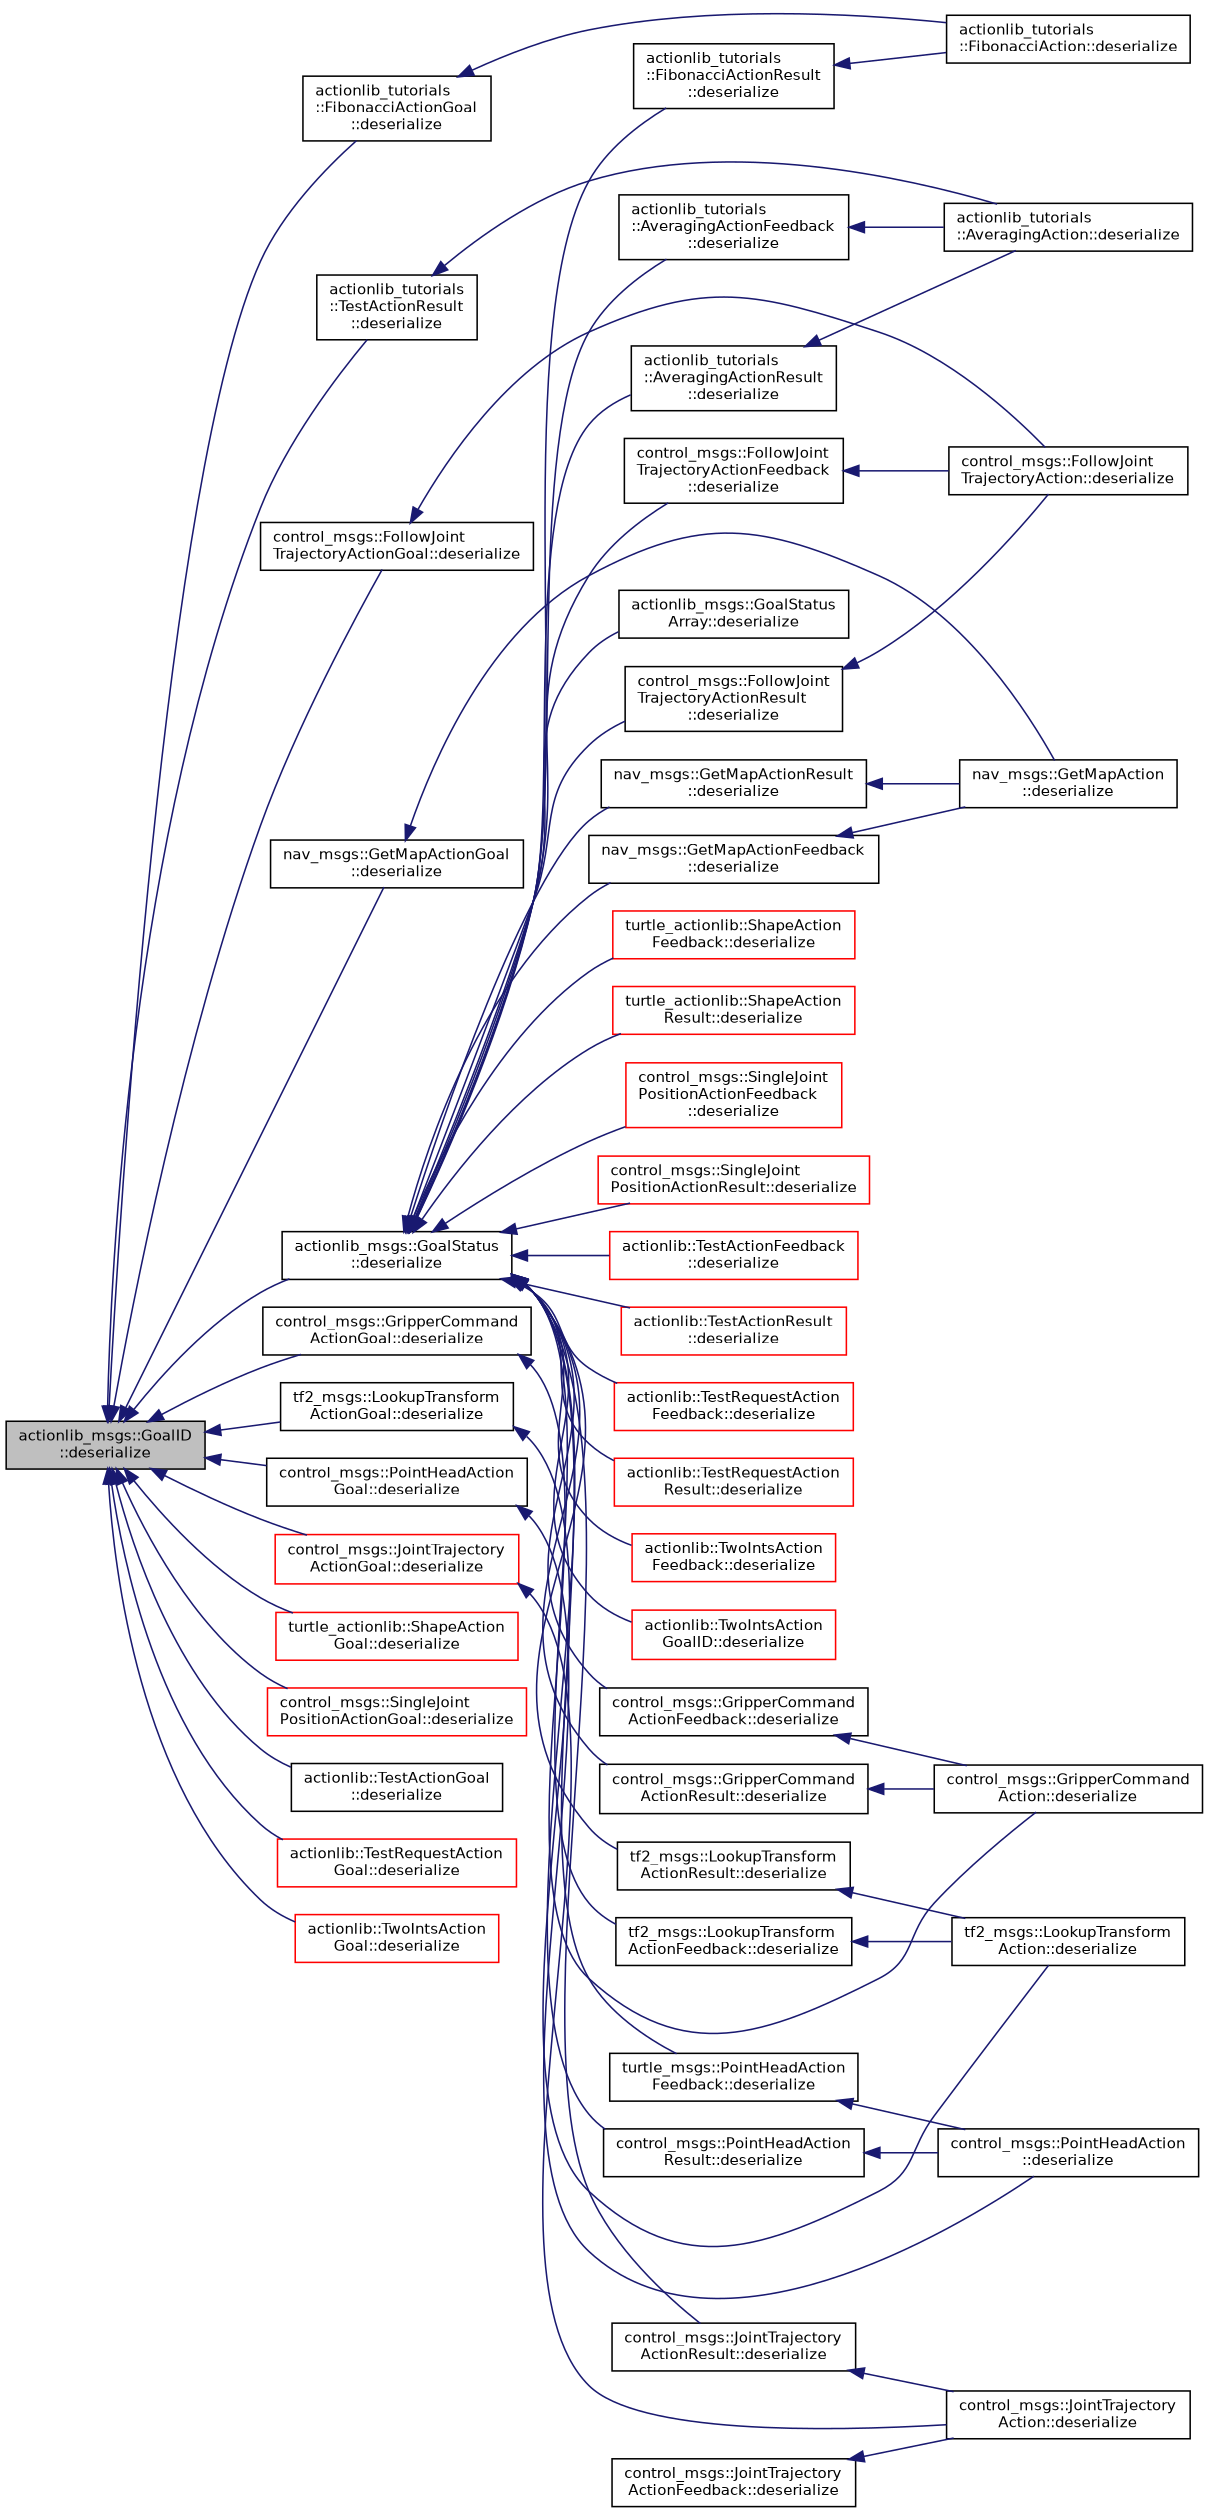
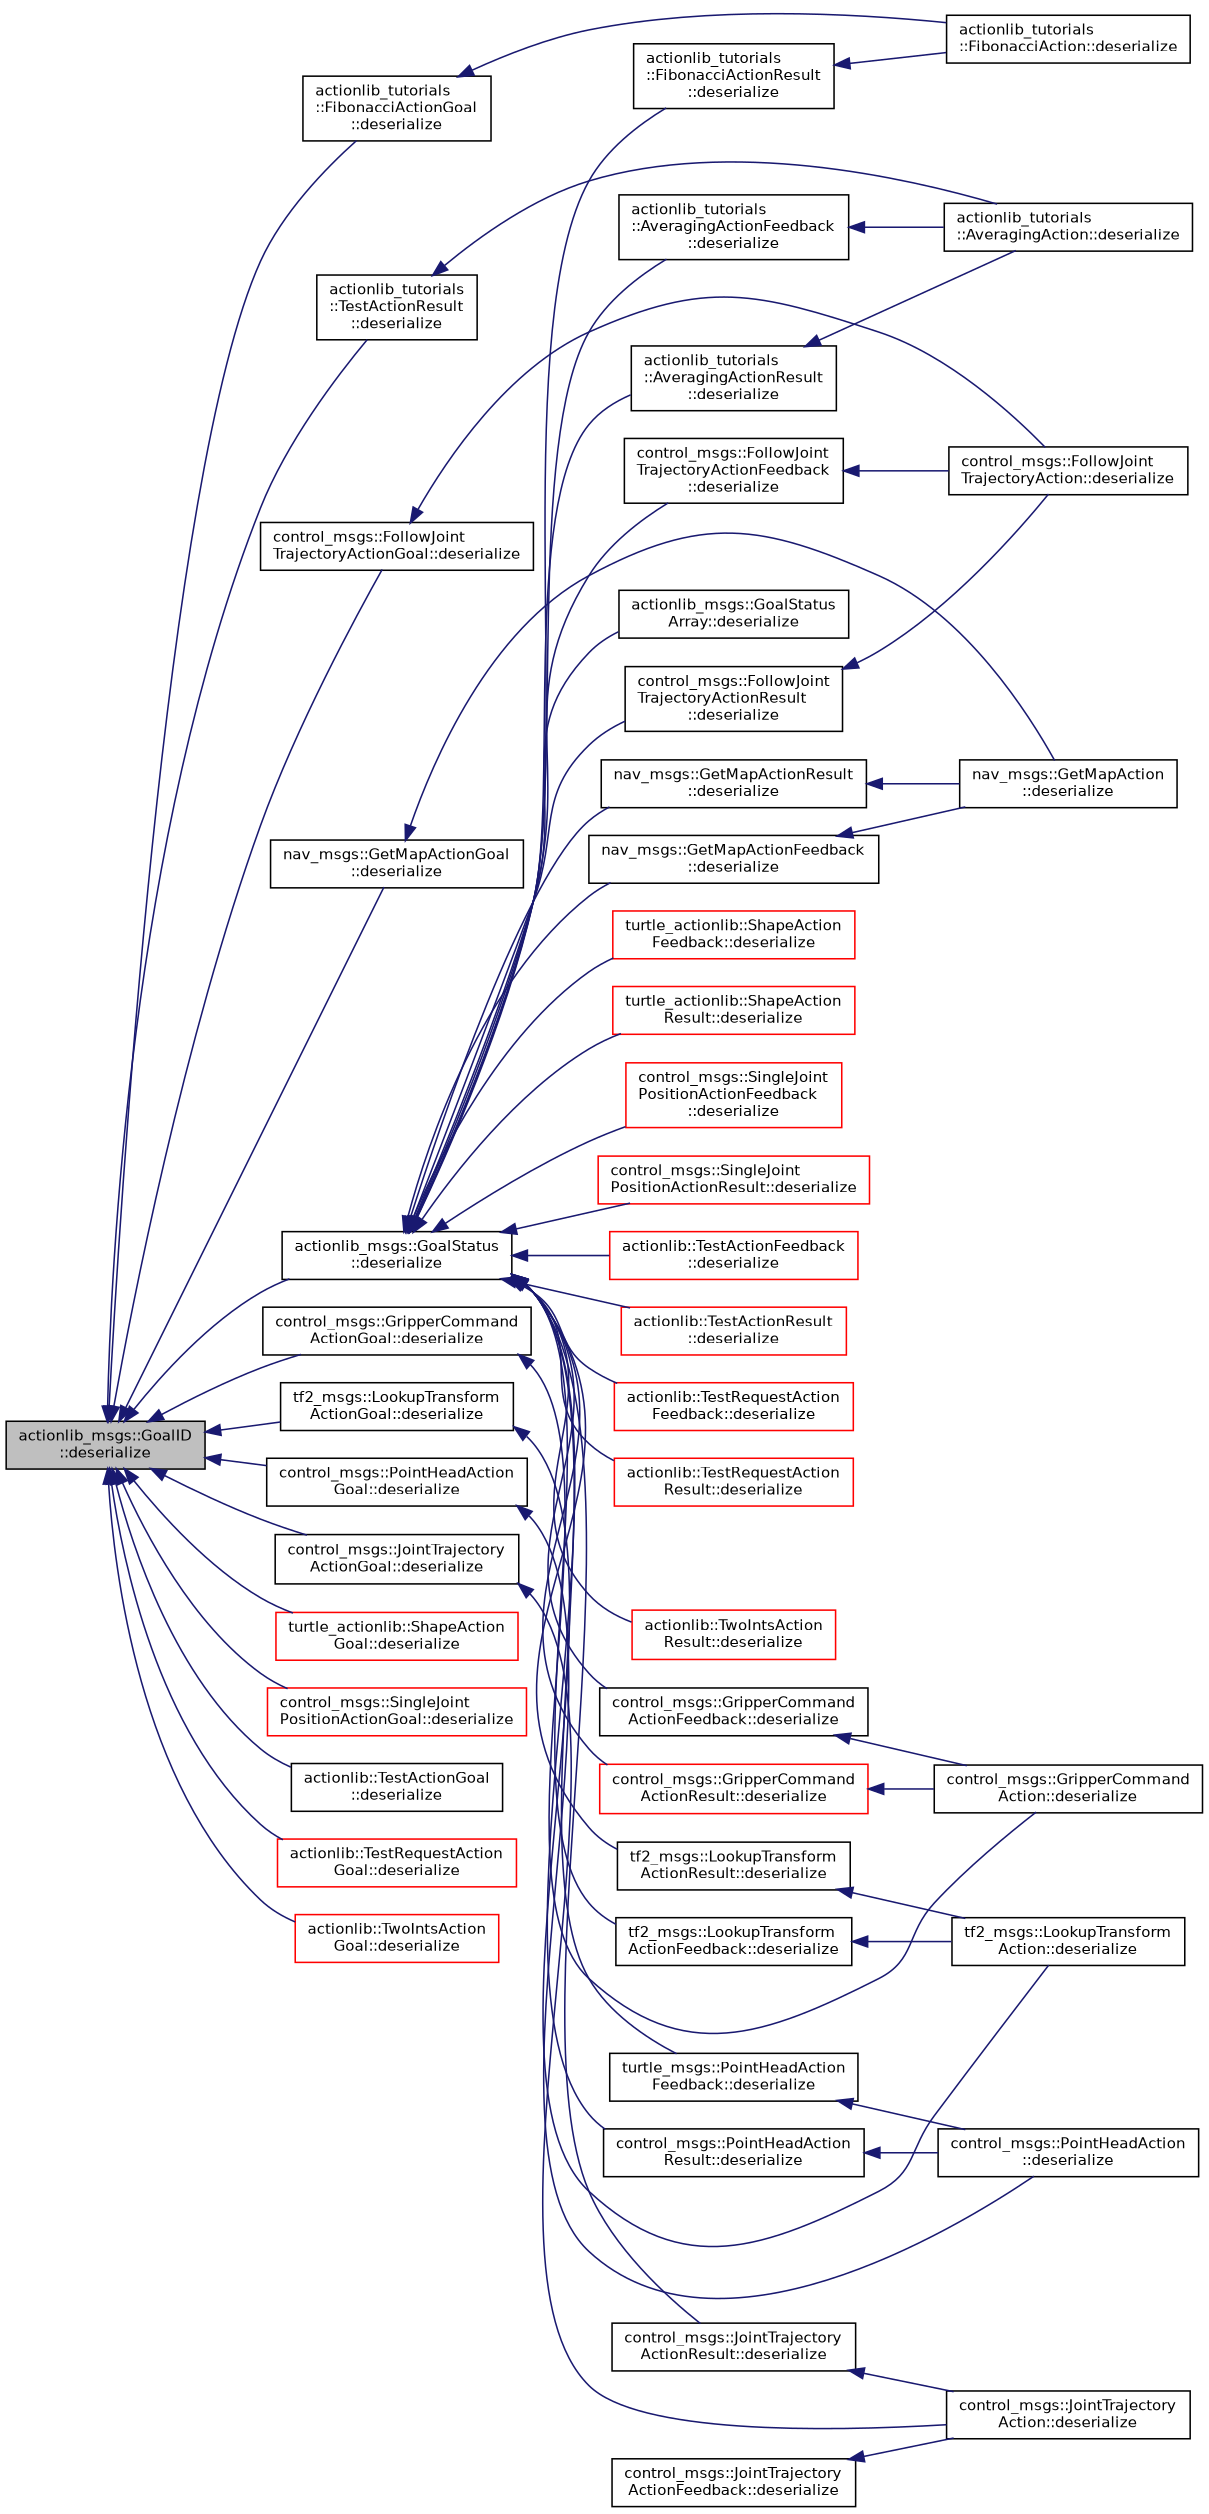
(734, 1558) -> none
(397, 1559) -> (397, 1559)
(734, 1635) -> (734, 1635)
(734, 1789) -> (734, 1789)
